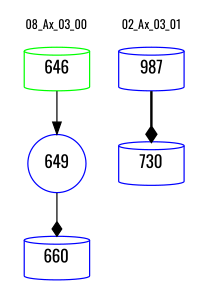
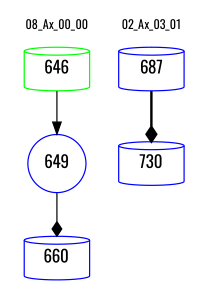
(57, 26) -> (57, 26)
(151, 69) -> (151, 69)
